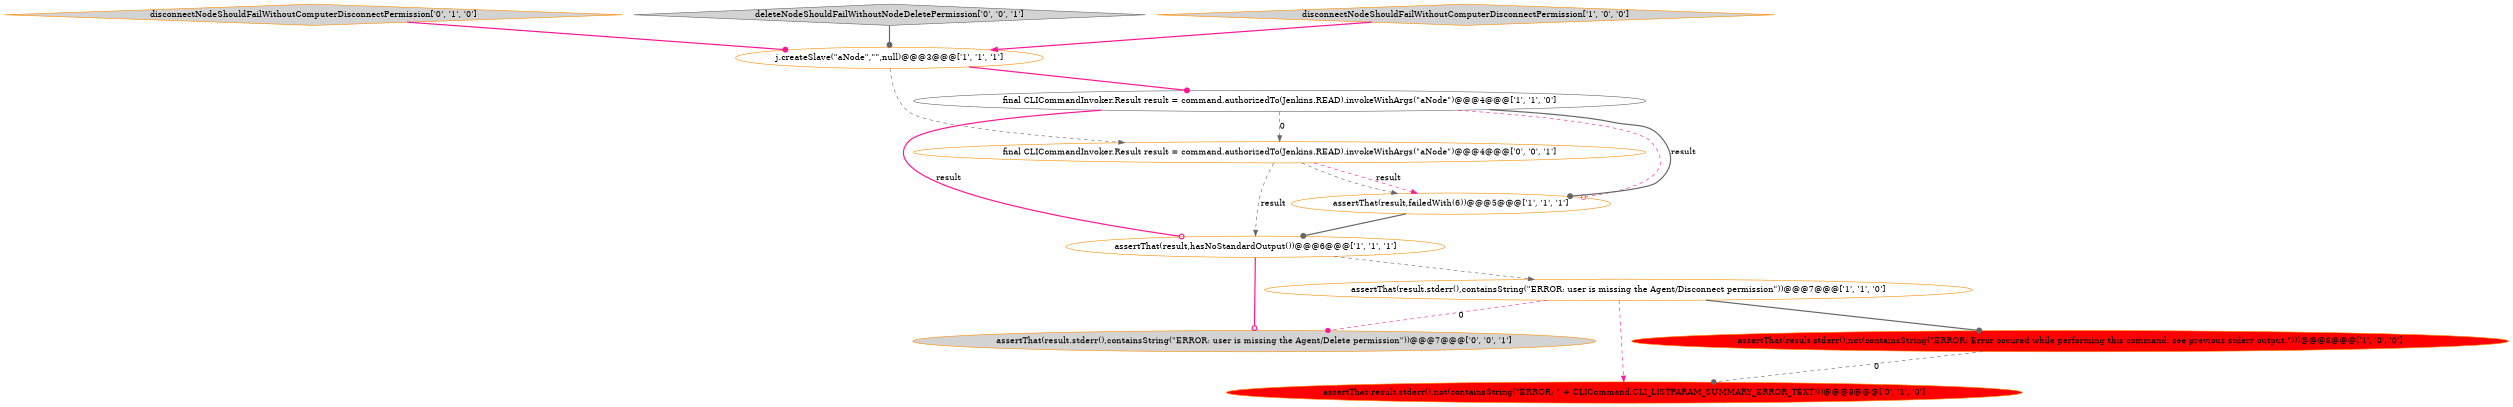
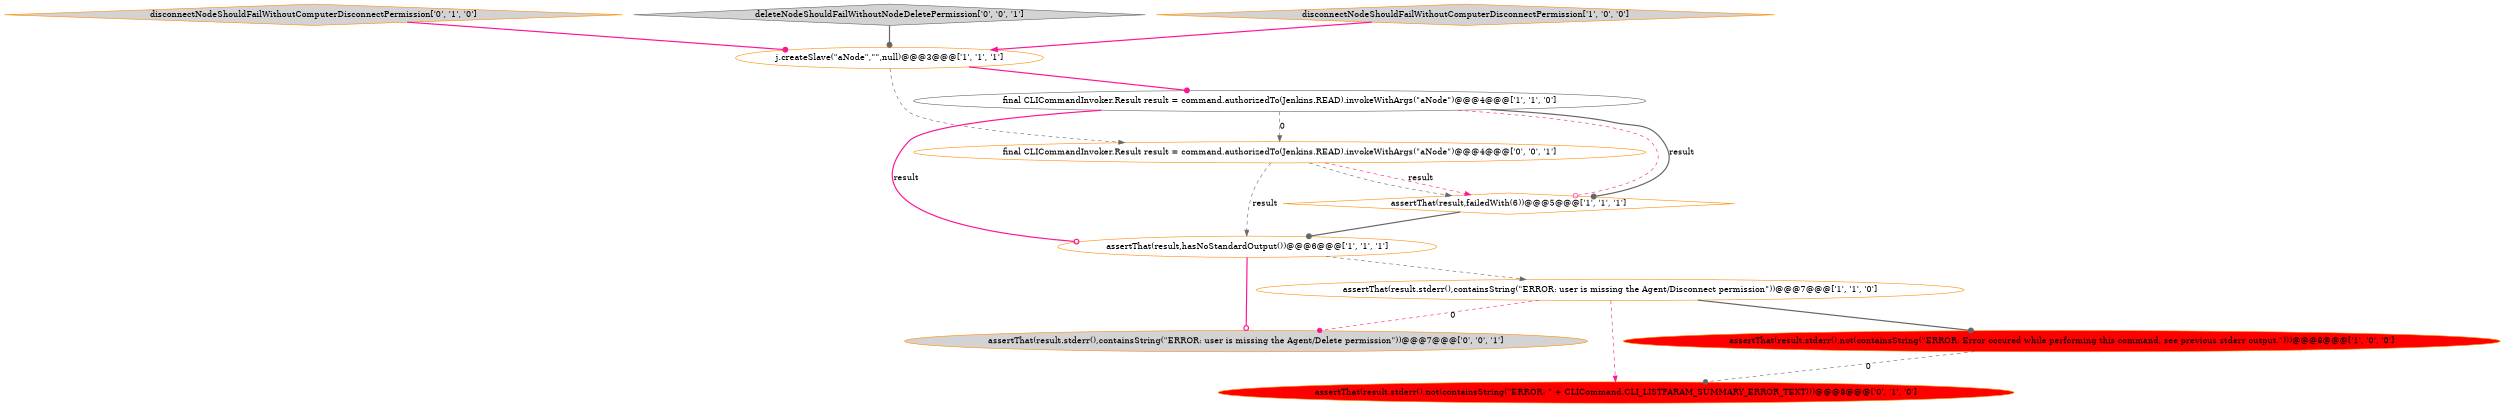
(1451, 204) -> (1509, 204)
